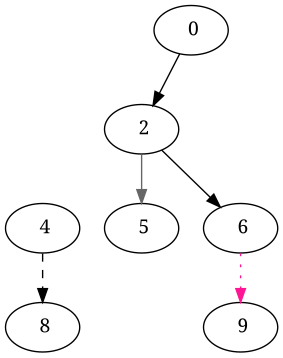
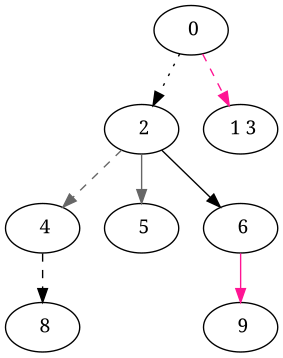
(170, 74) -> (170, 74)
none -> (241, 129)
none -> (97, 174)
(241, 271) -> (241, 271)
